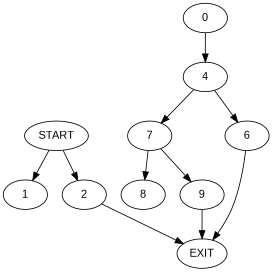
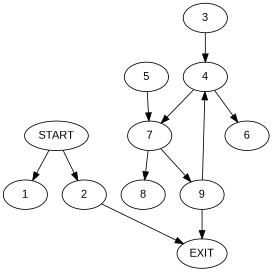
(205, 18) -> (205, 18)
none -> (146, 77)
none -> (204, 140)
(237, 194) -> none
